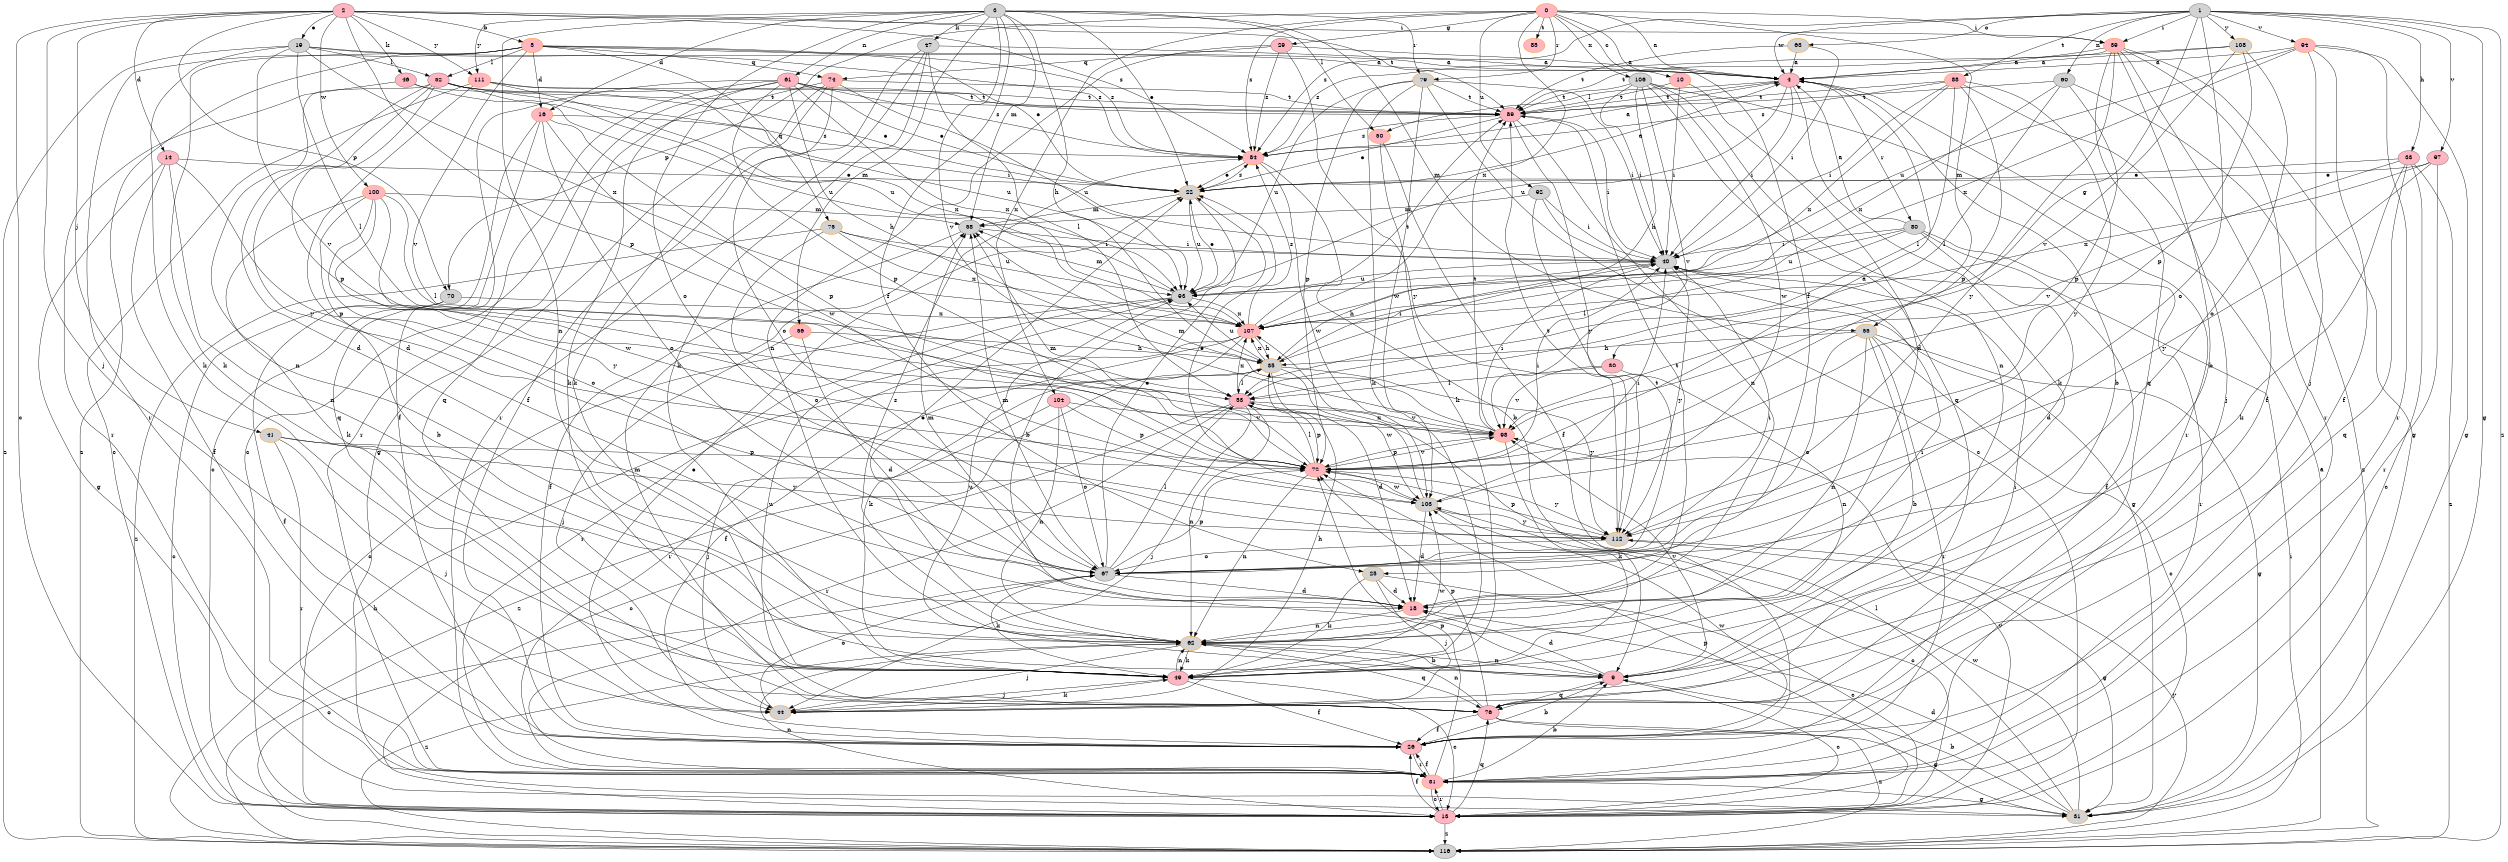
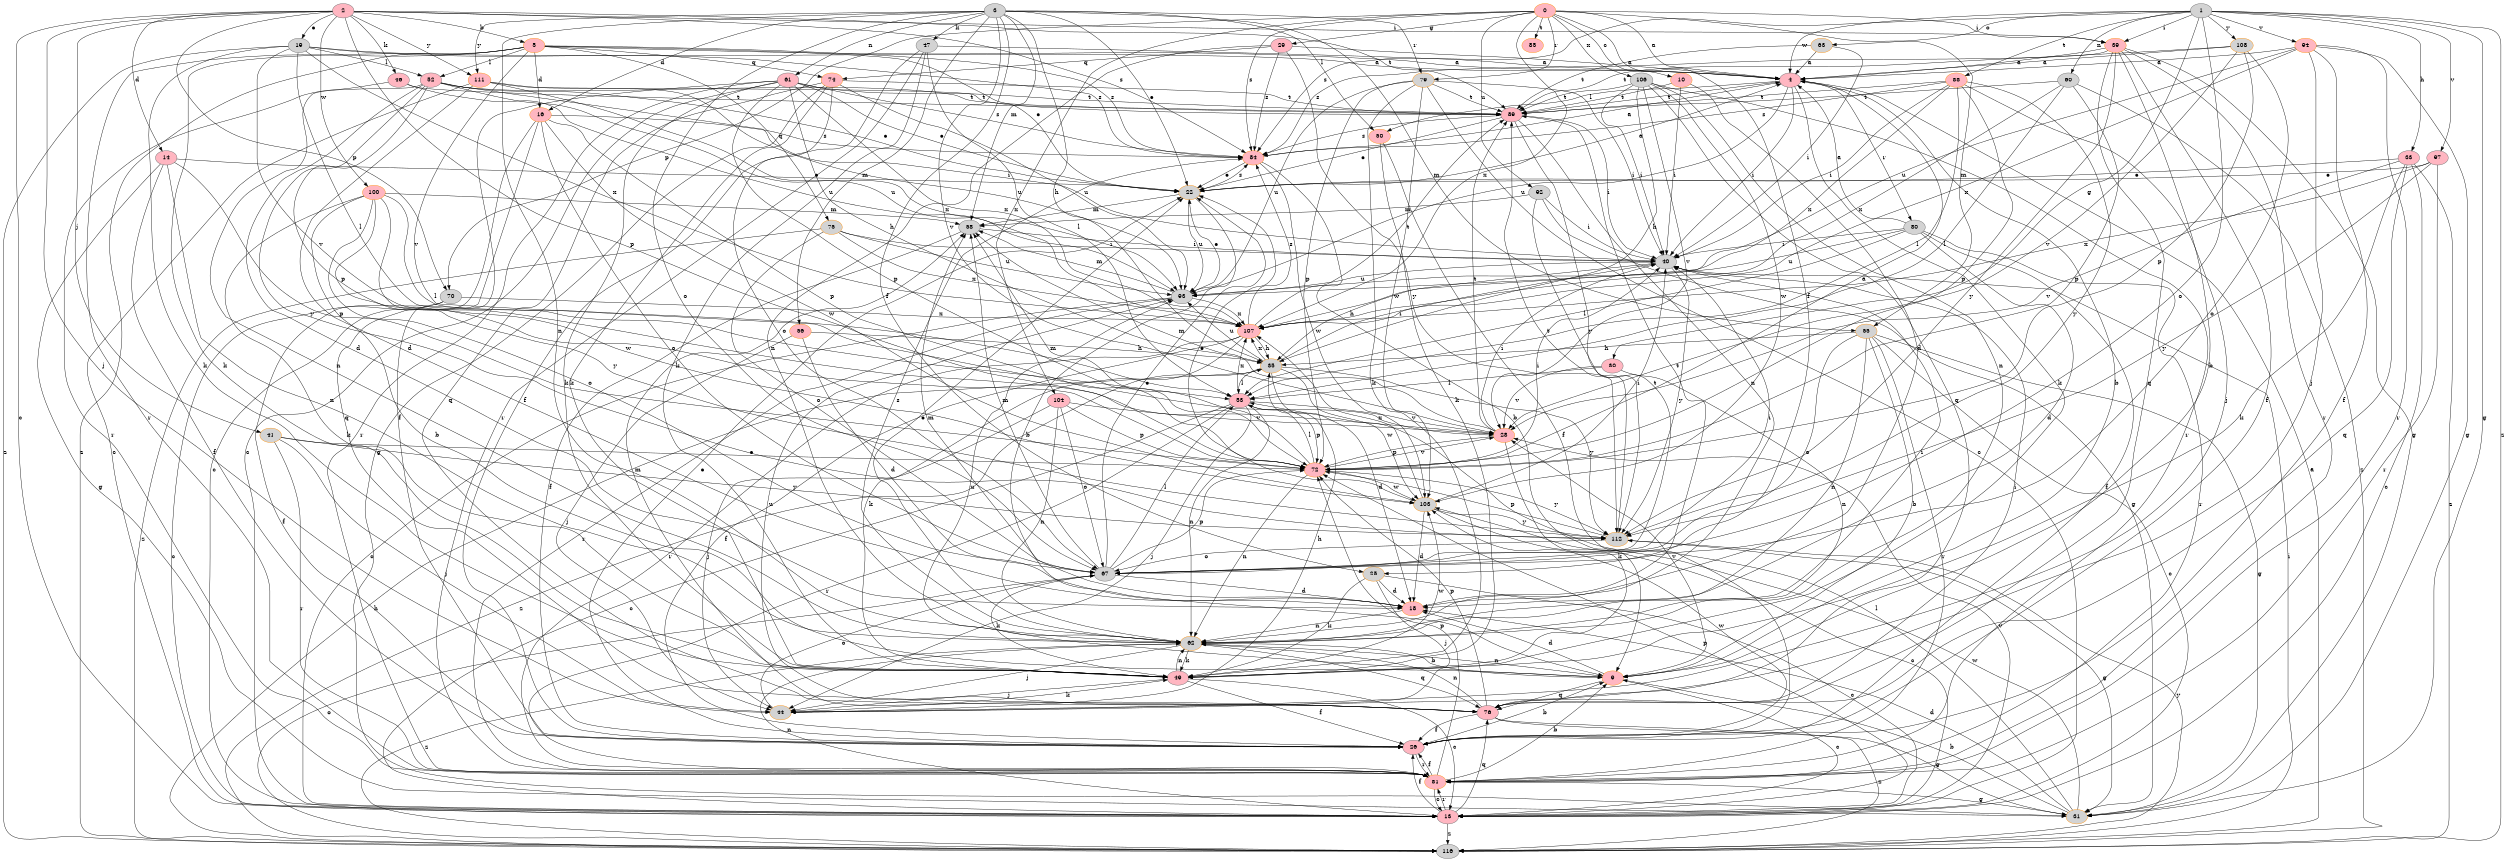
(1504, 435) -> (1504, 435)
(752, 453) -> (752, 453)
(1613, 678) -> (1613, 678)
